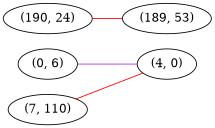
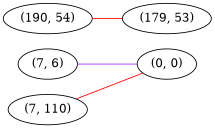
(48, 19) -> (48, 19)
(167, 19) -> (167, 19)
(48, 64) -> (48, 64)
(167, 64) -> (167, 64)
